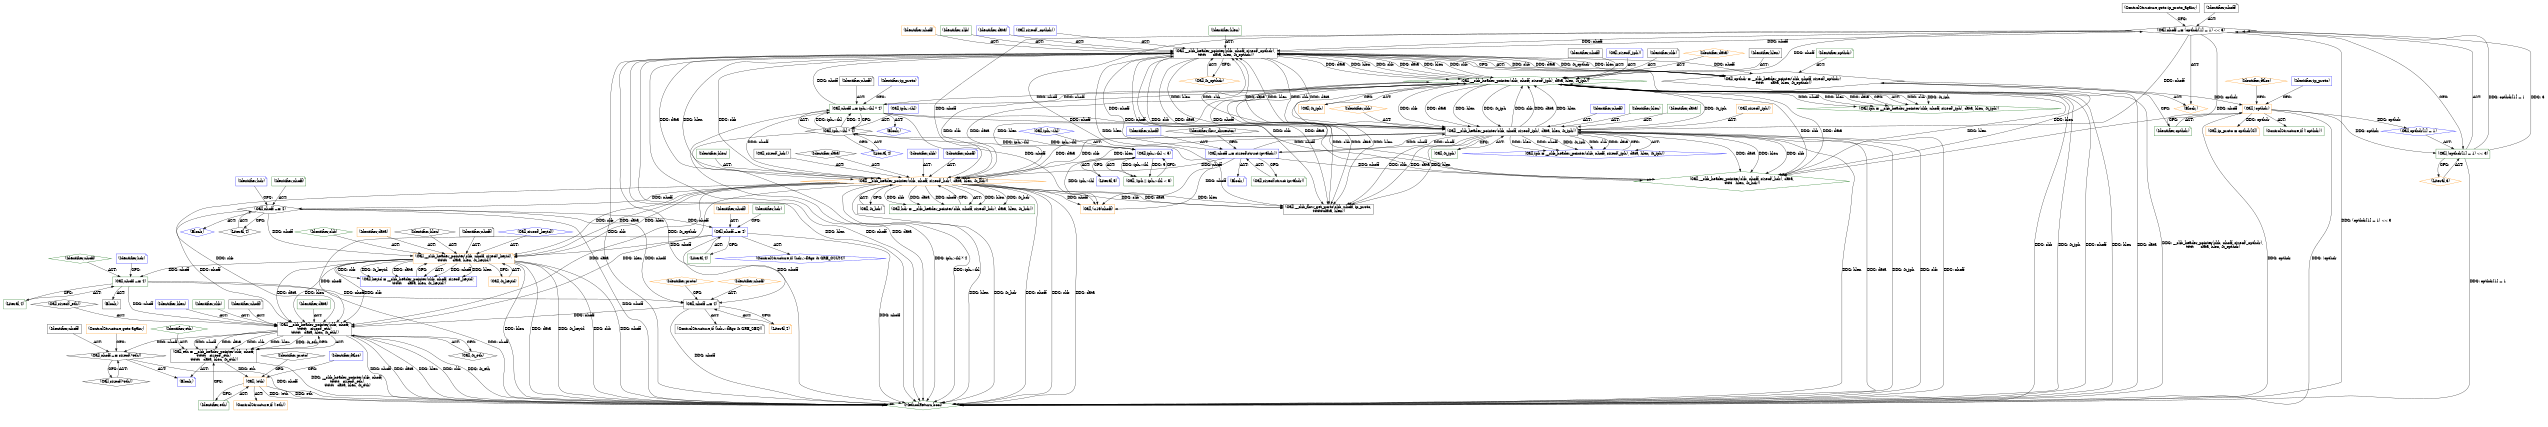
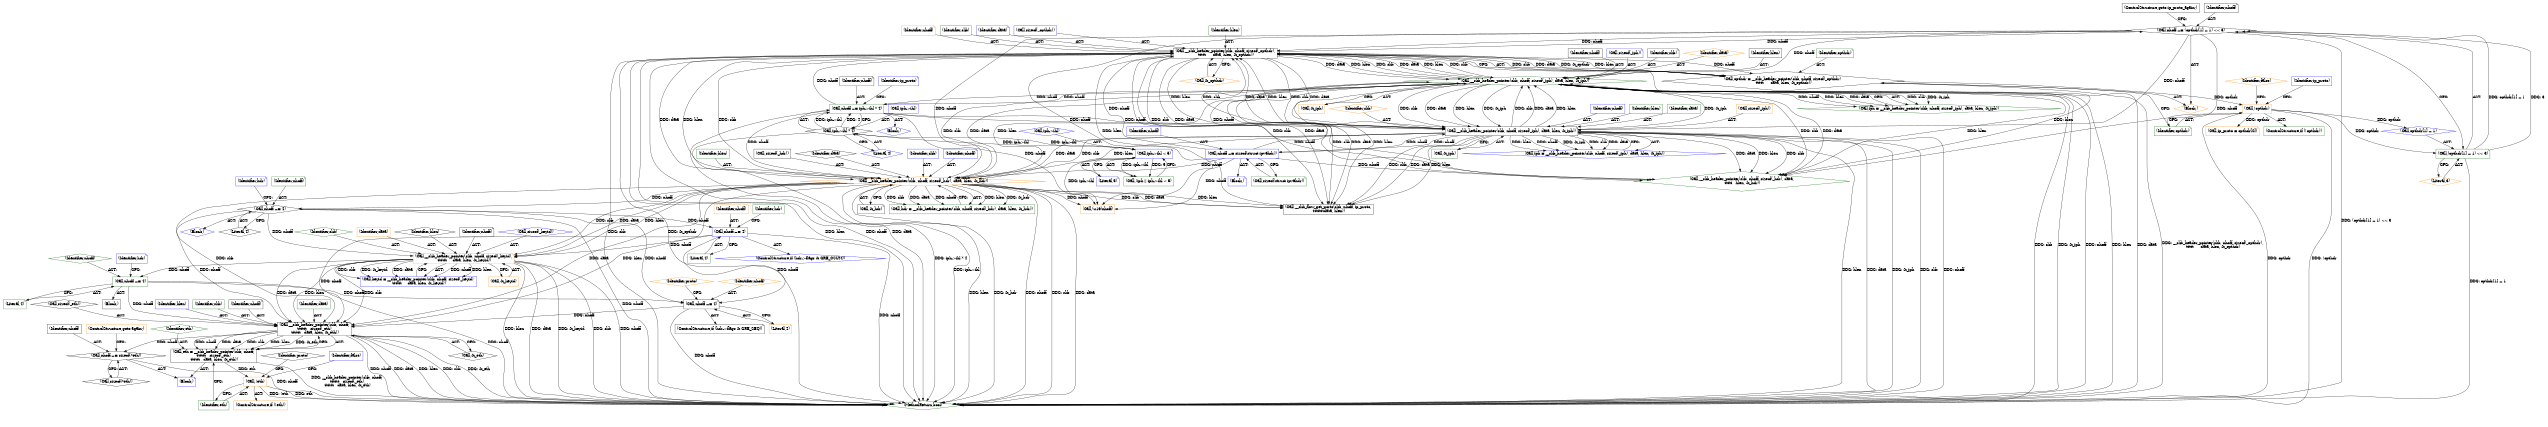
(1212, 131) -> none
